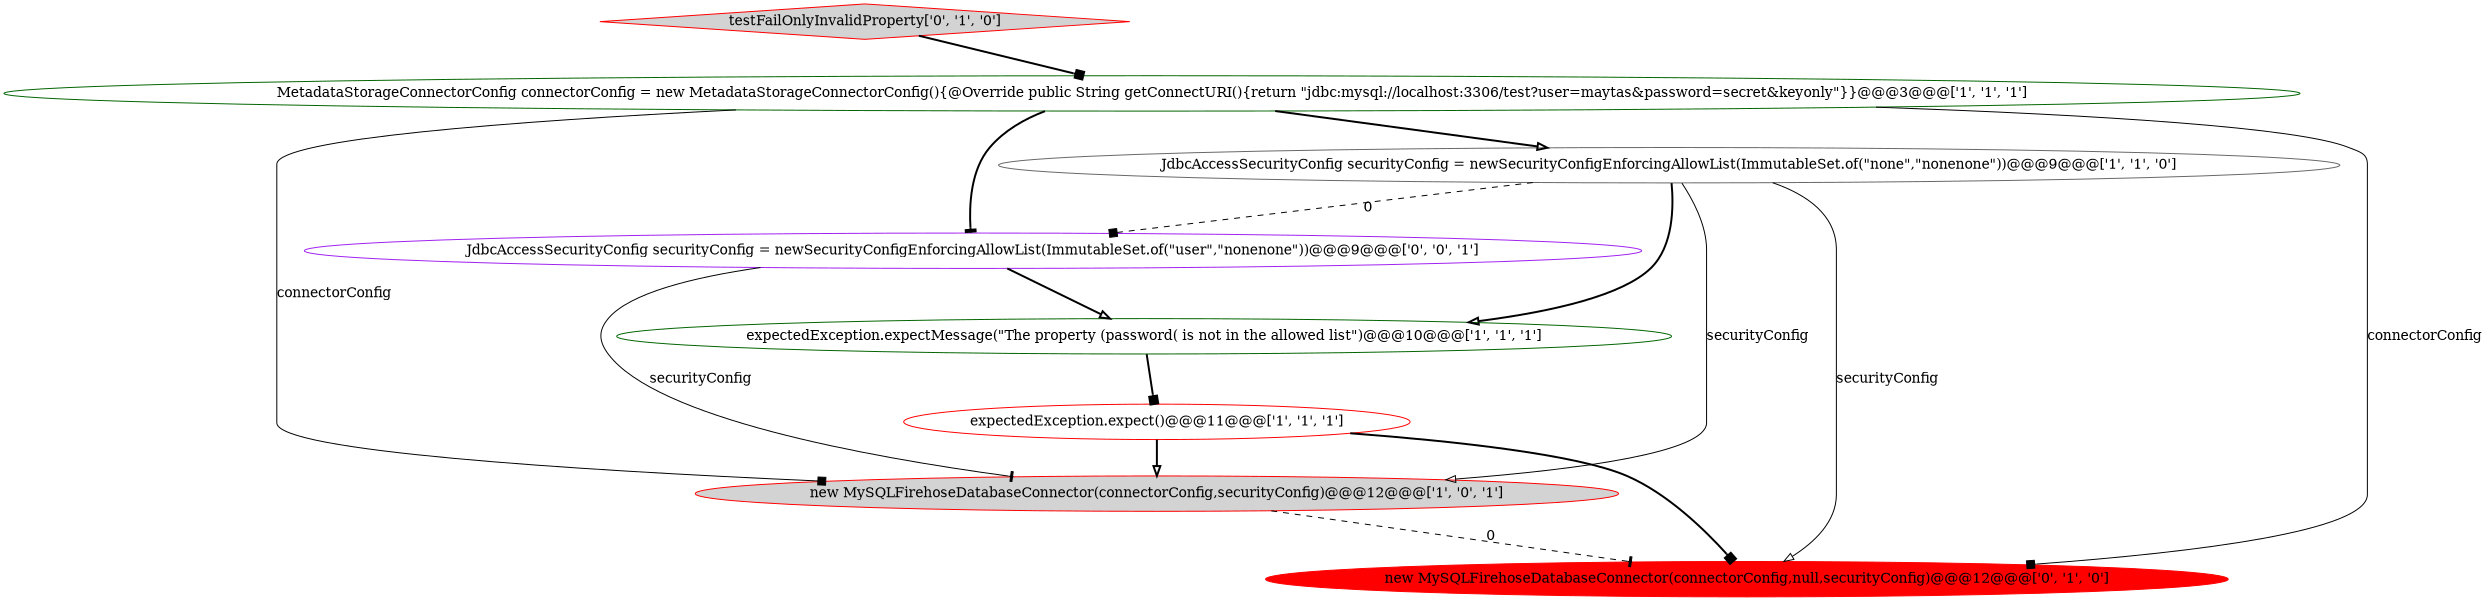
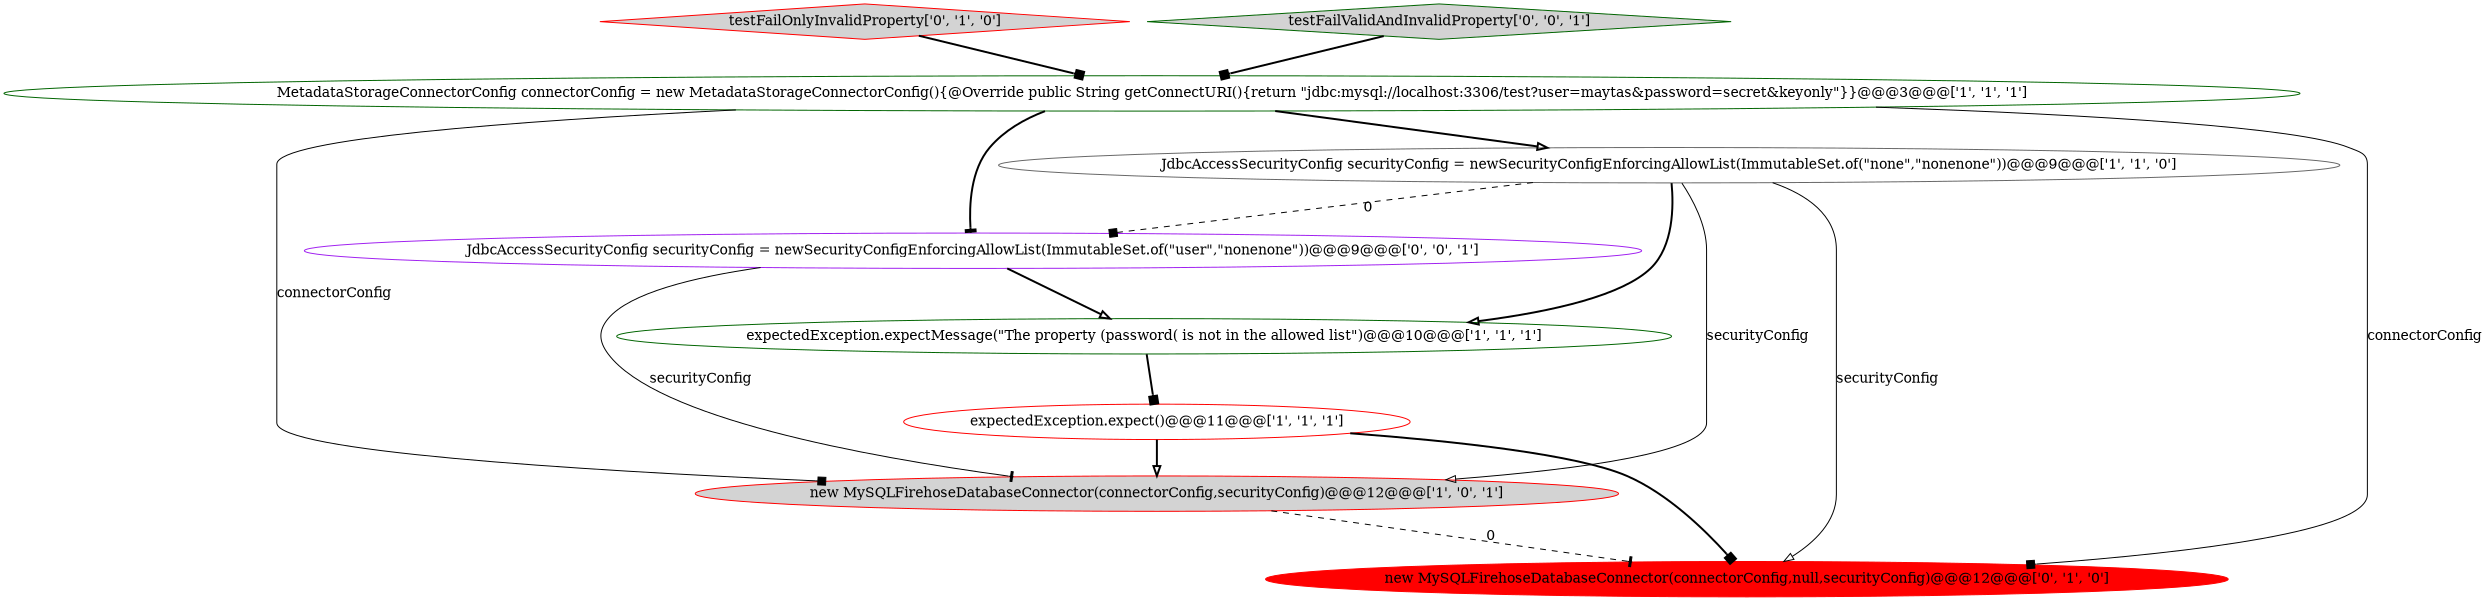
none -> (1439, 22)
